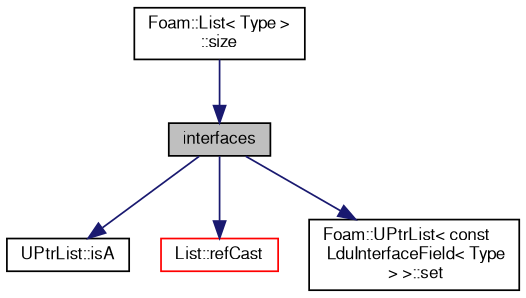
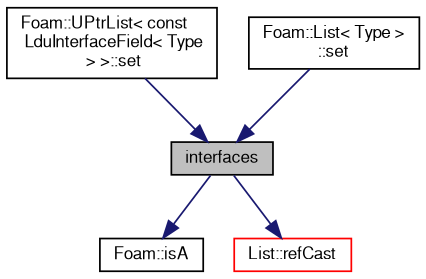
(220, 34) -> (334, 43)
(293, 184) -> (170, 104)
(68, 255) -> (152, 255)
